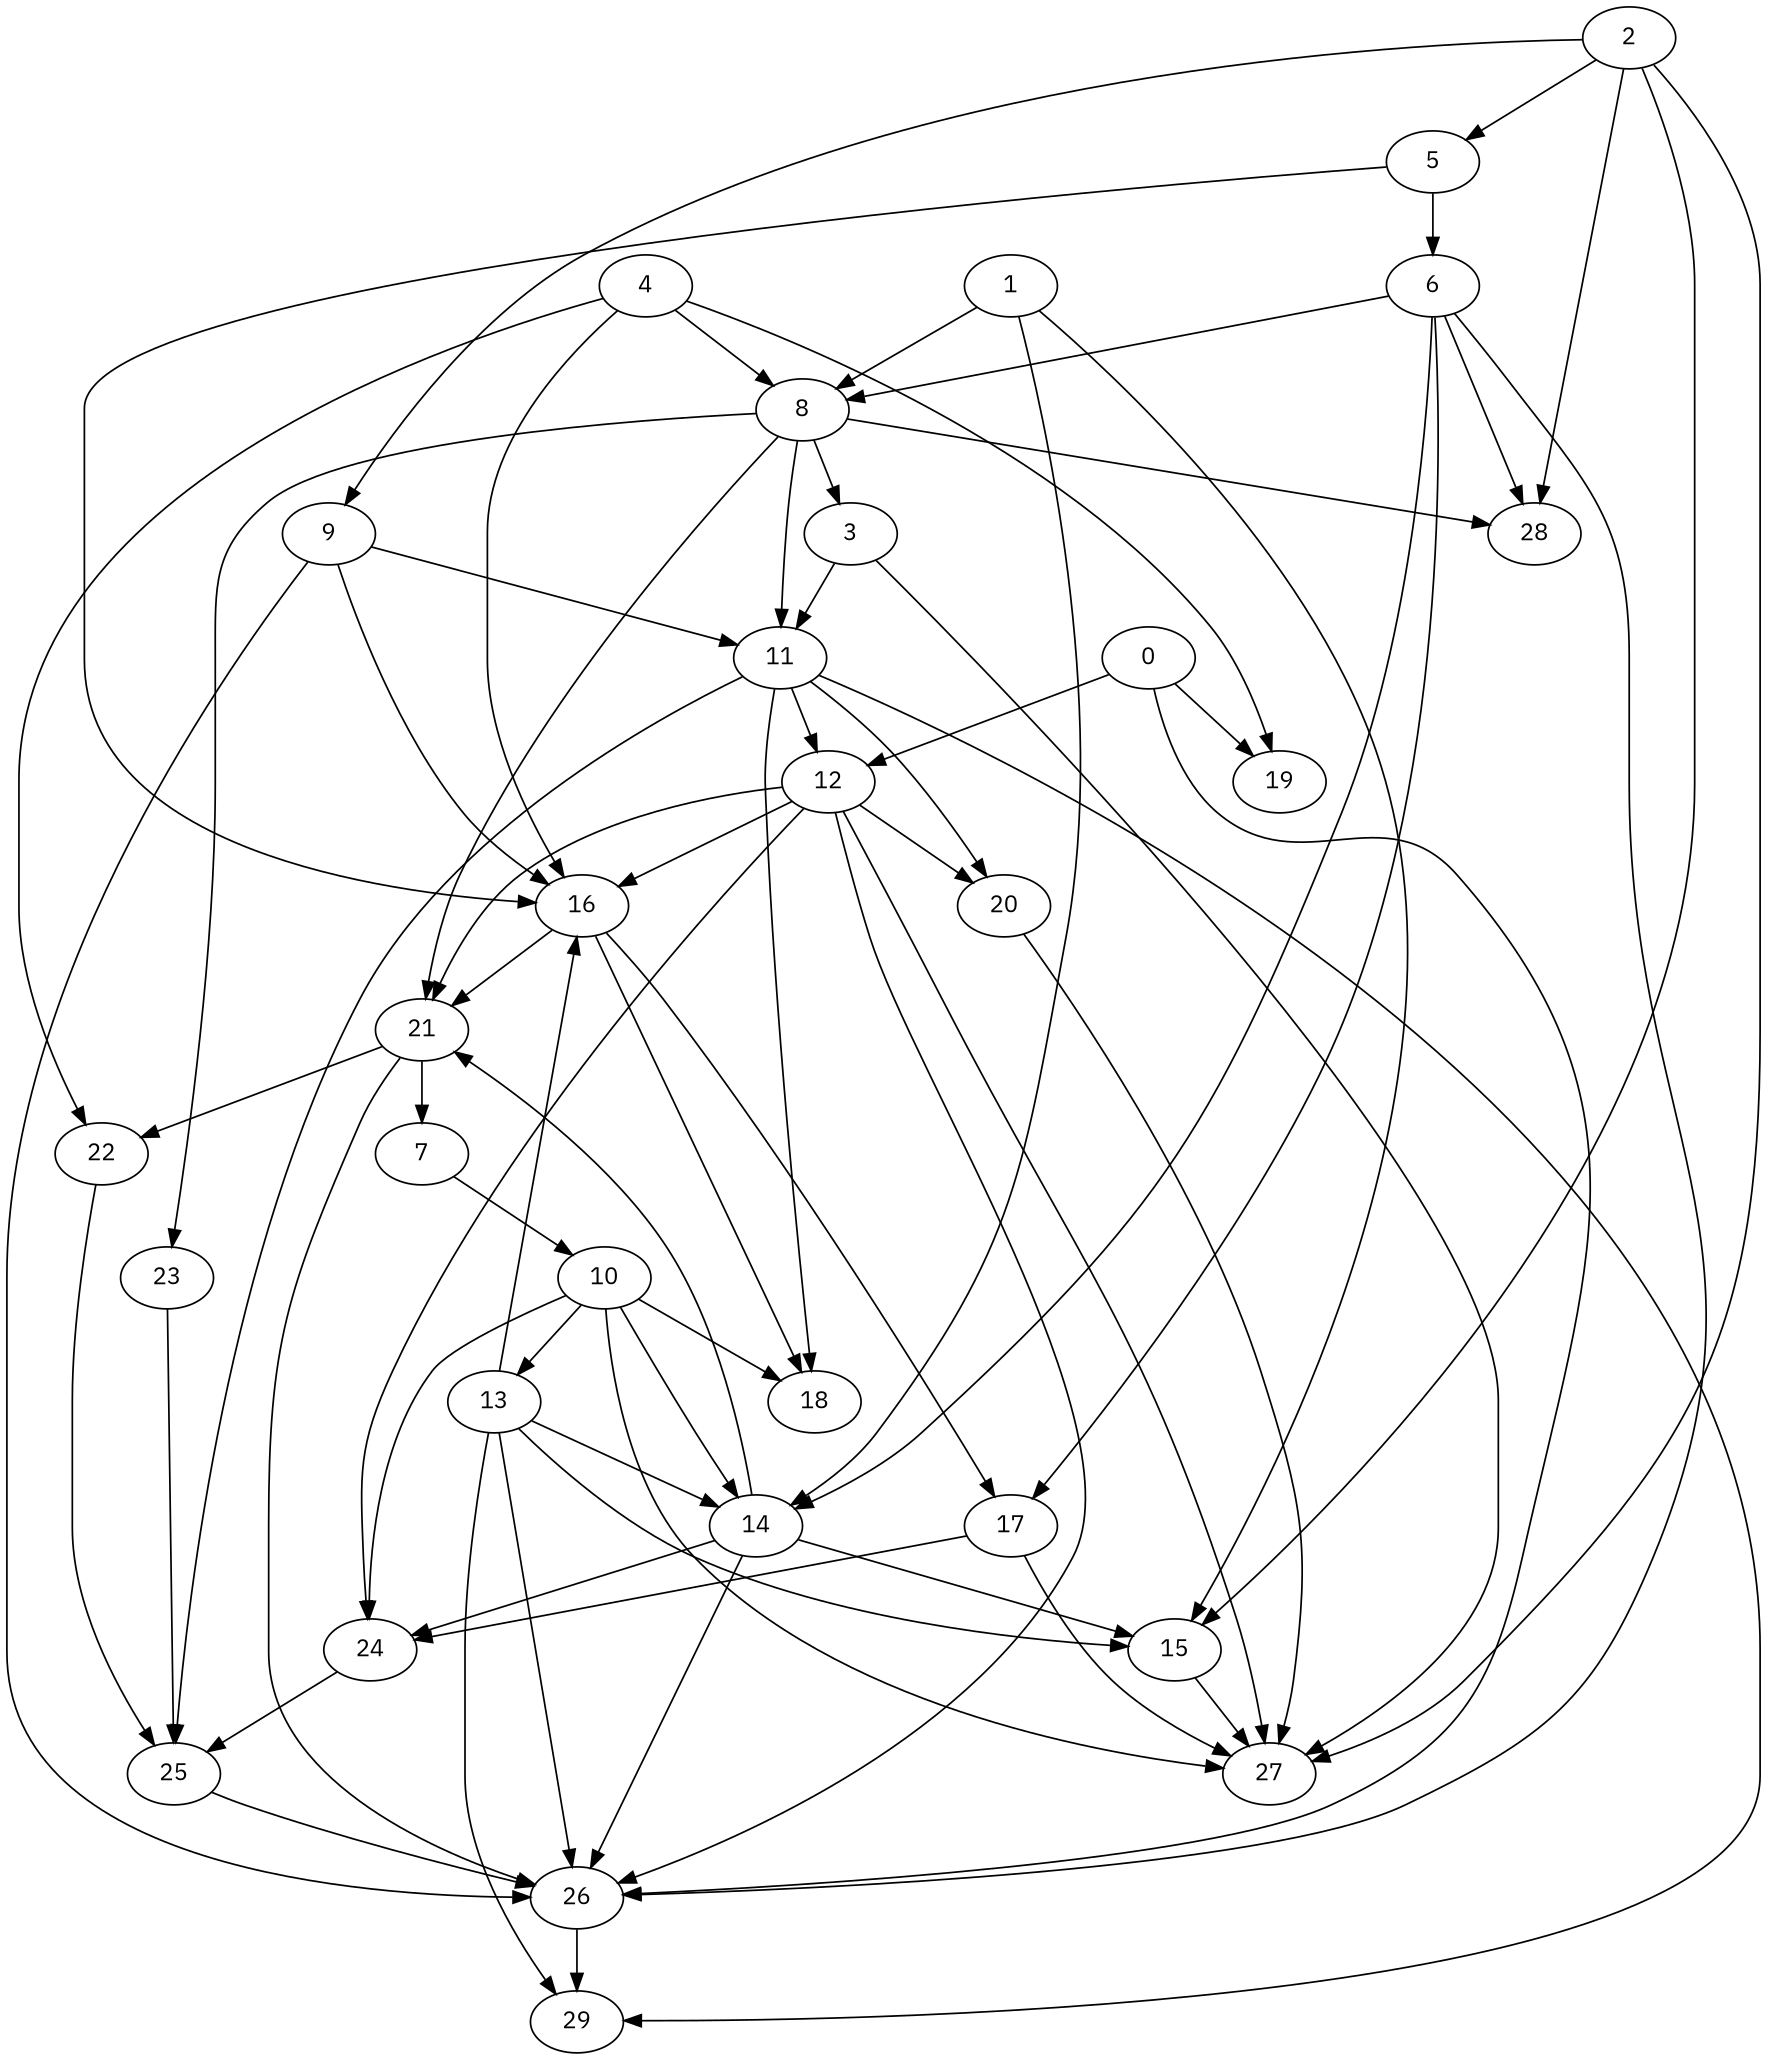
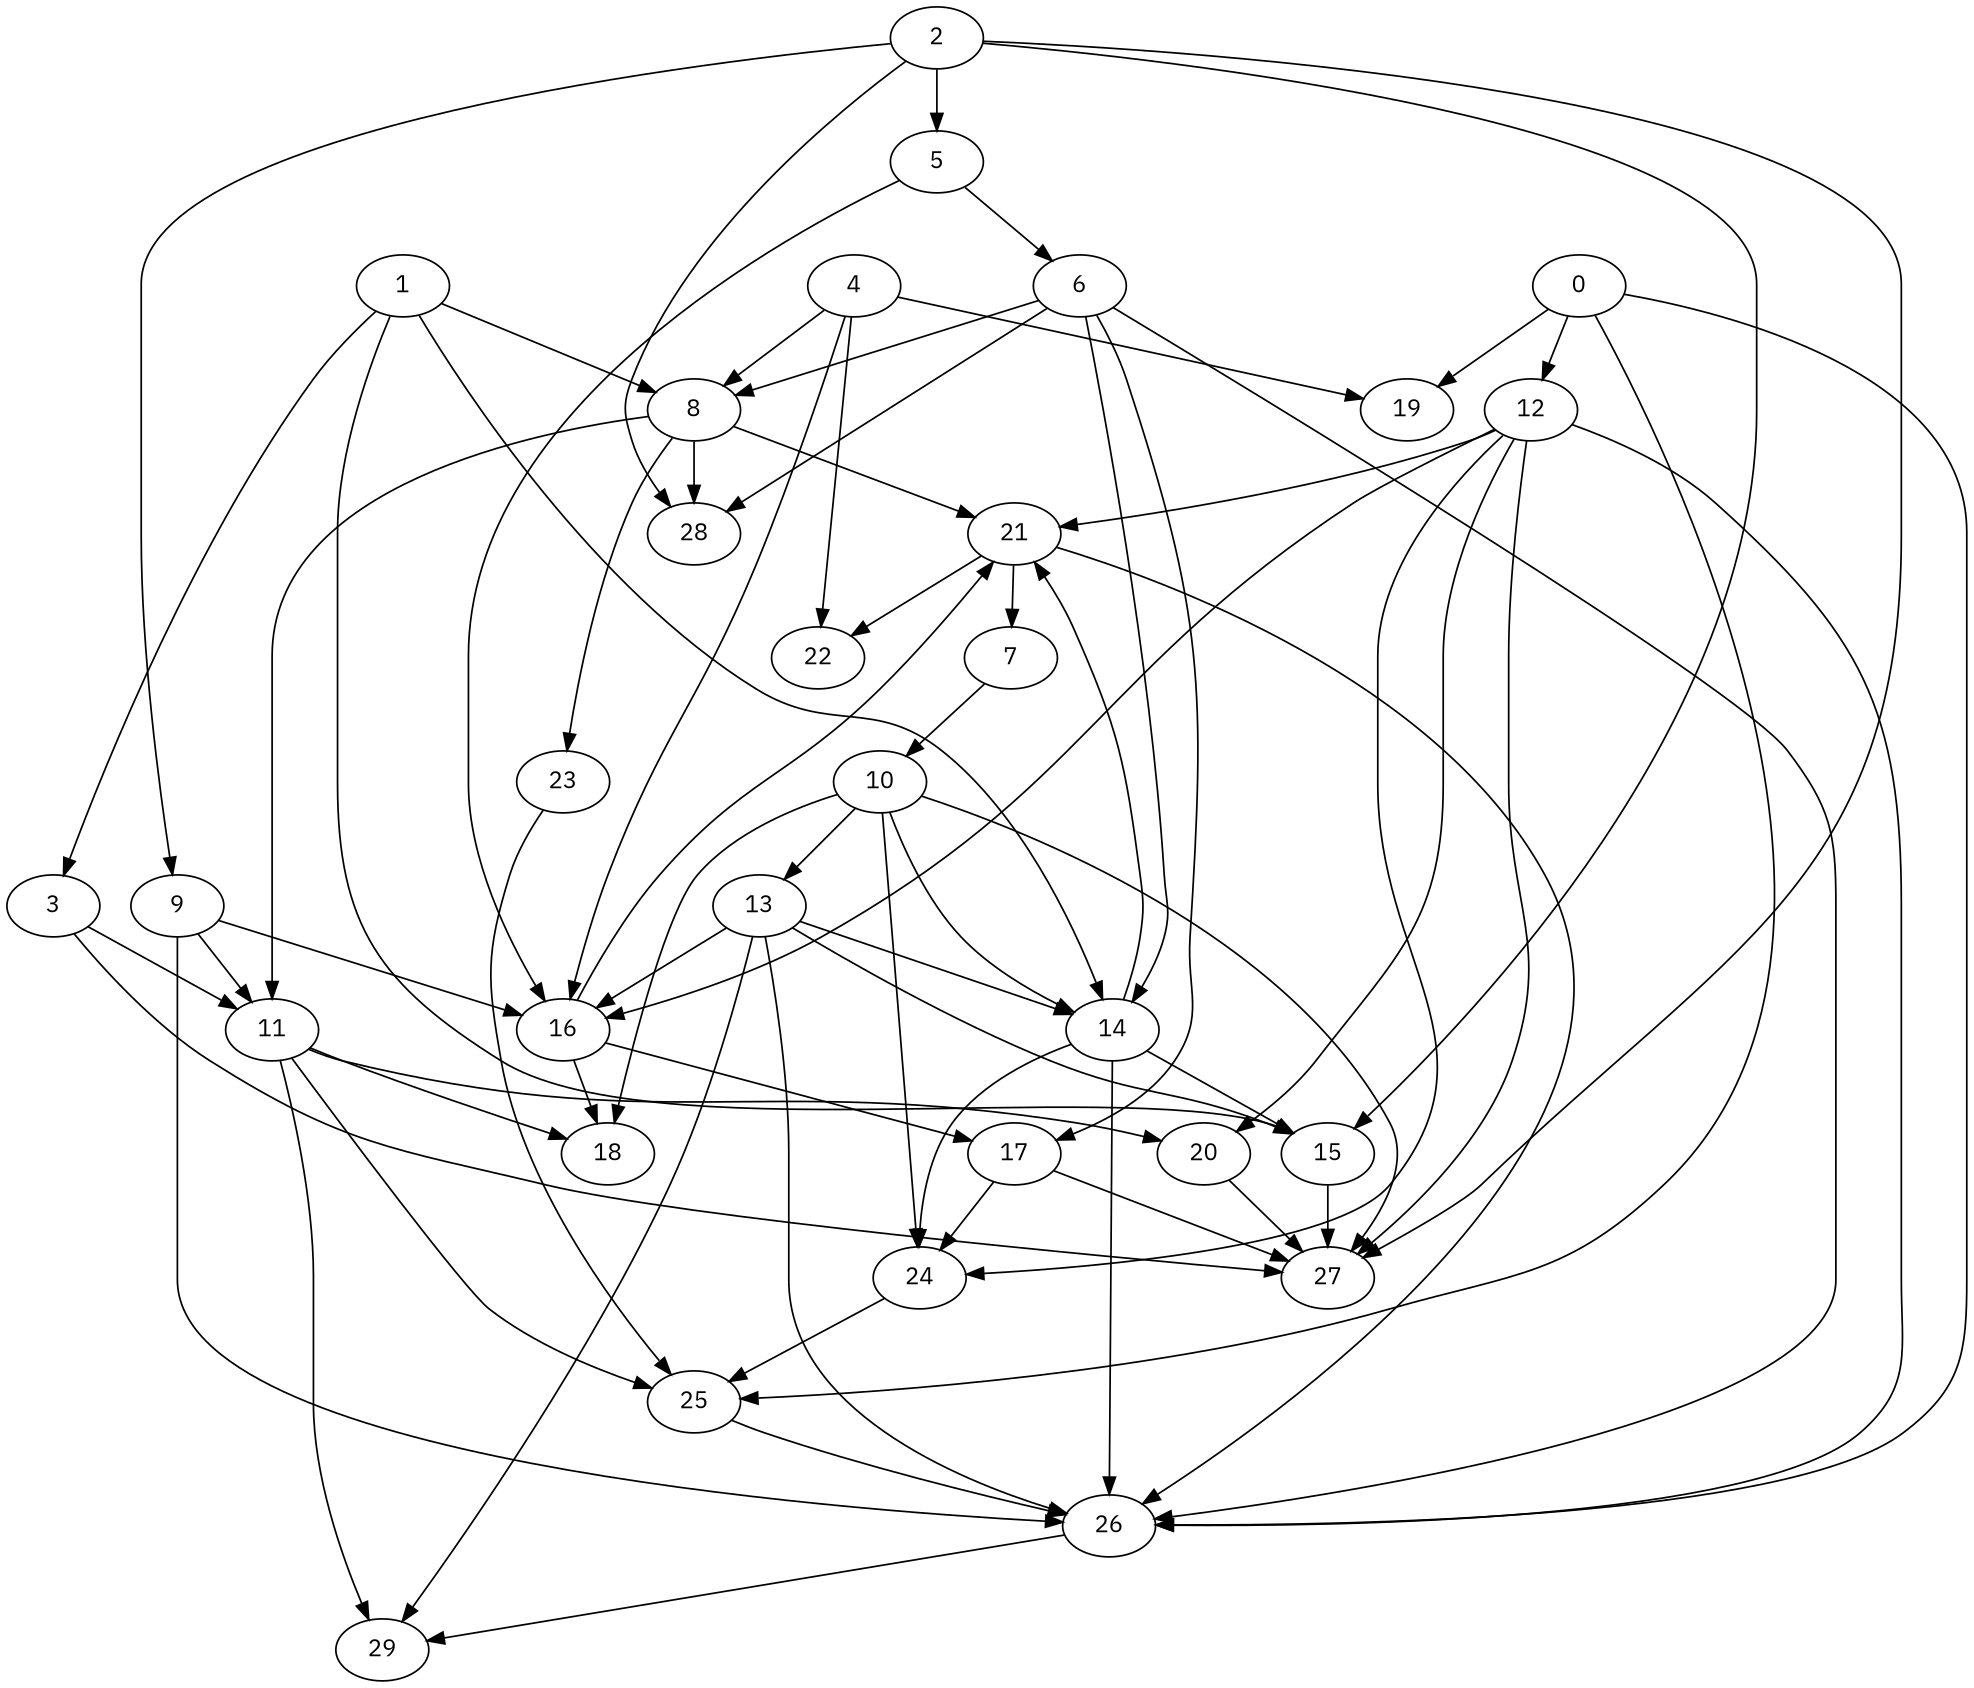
(823, 464) -> (197, 570)
(801, 712) -> none
(72, 1464) -> (1658, 1190)
